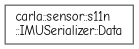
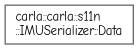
(69, 25) -> (69, 25)
